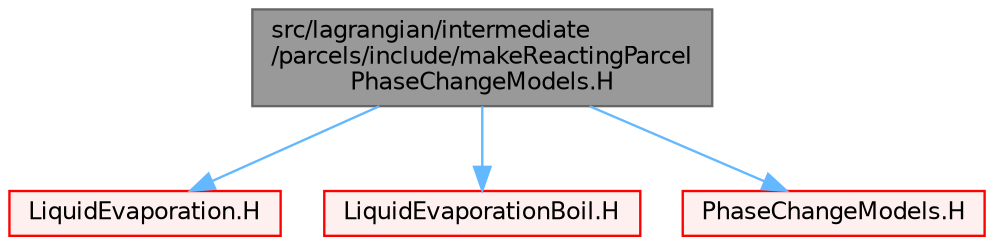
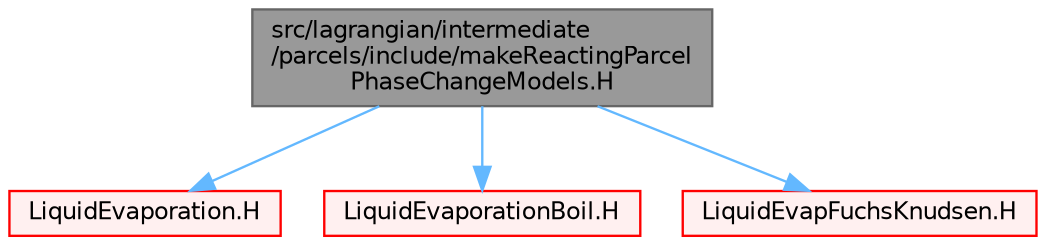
(834, 213) -> (860, 213)
